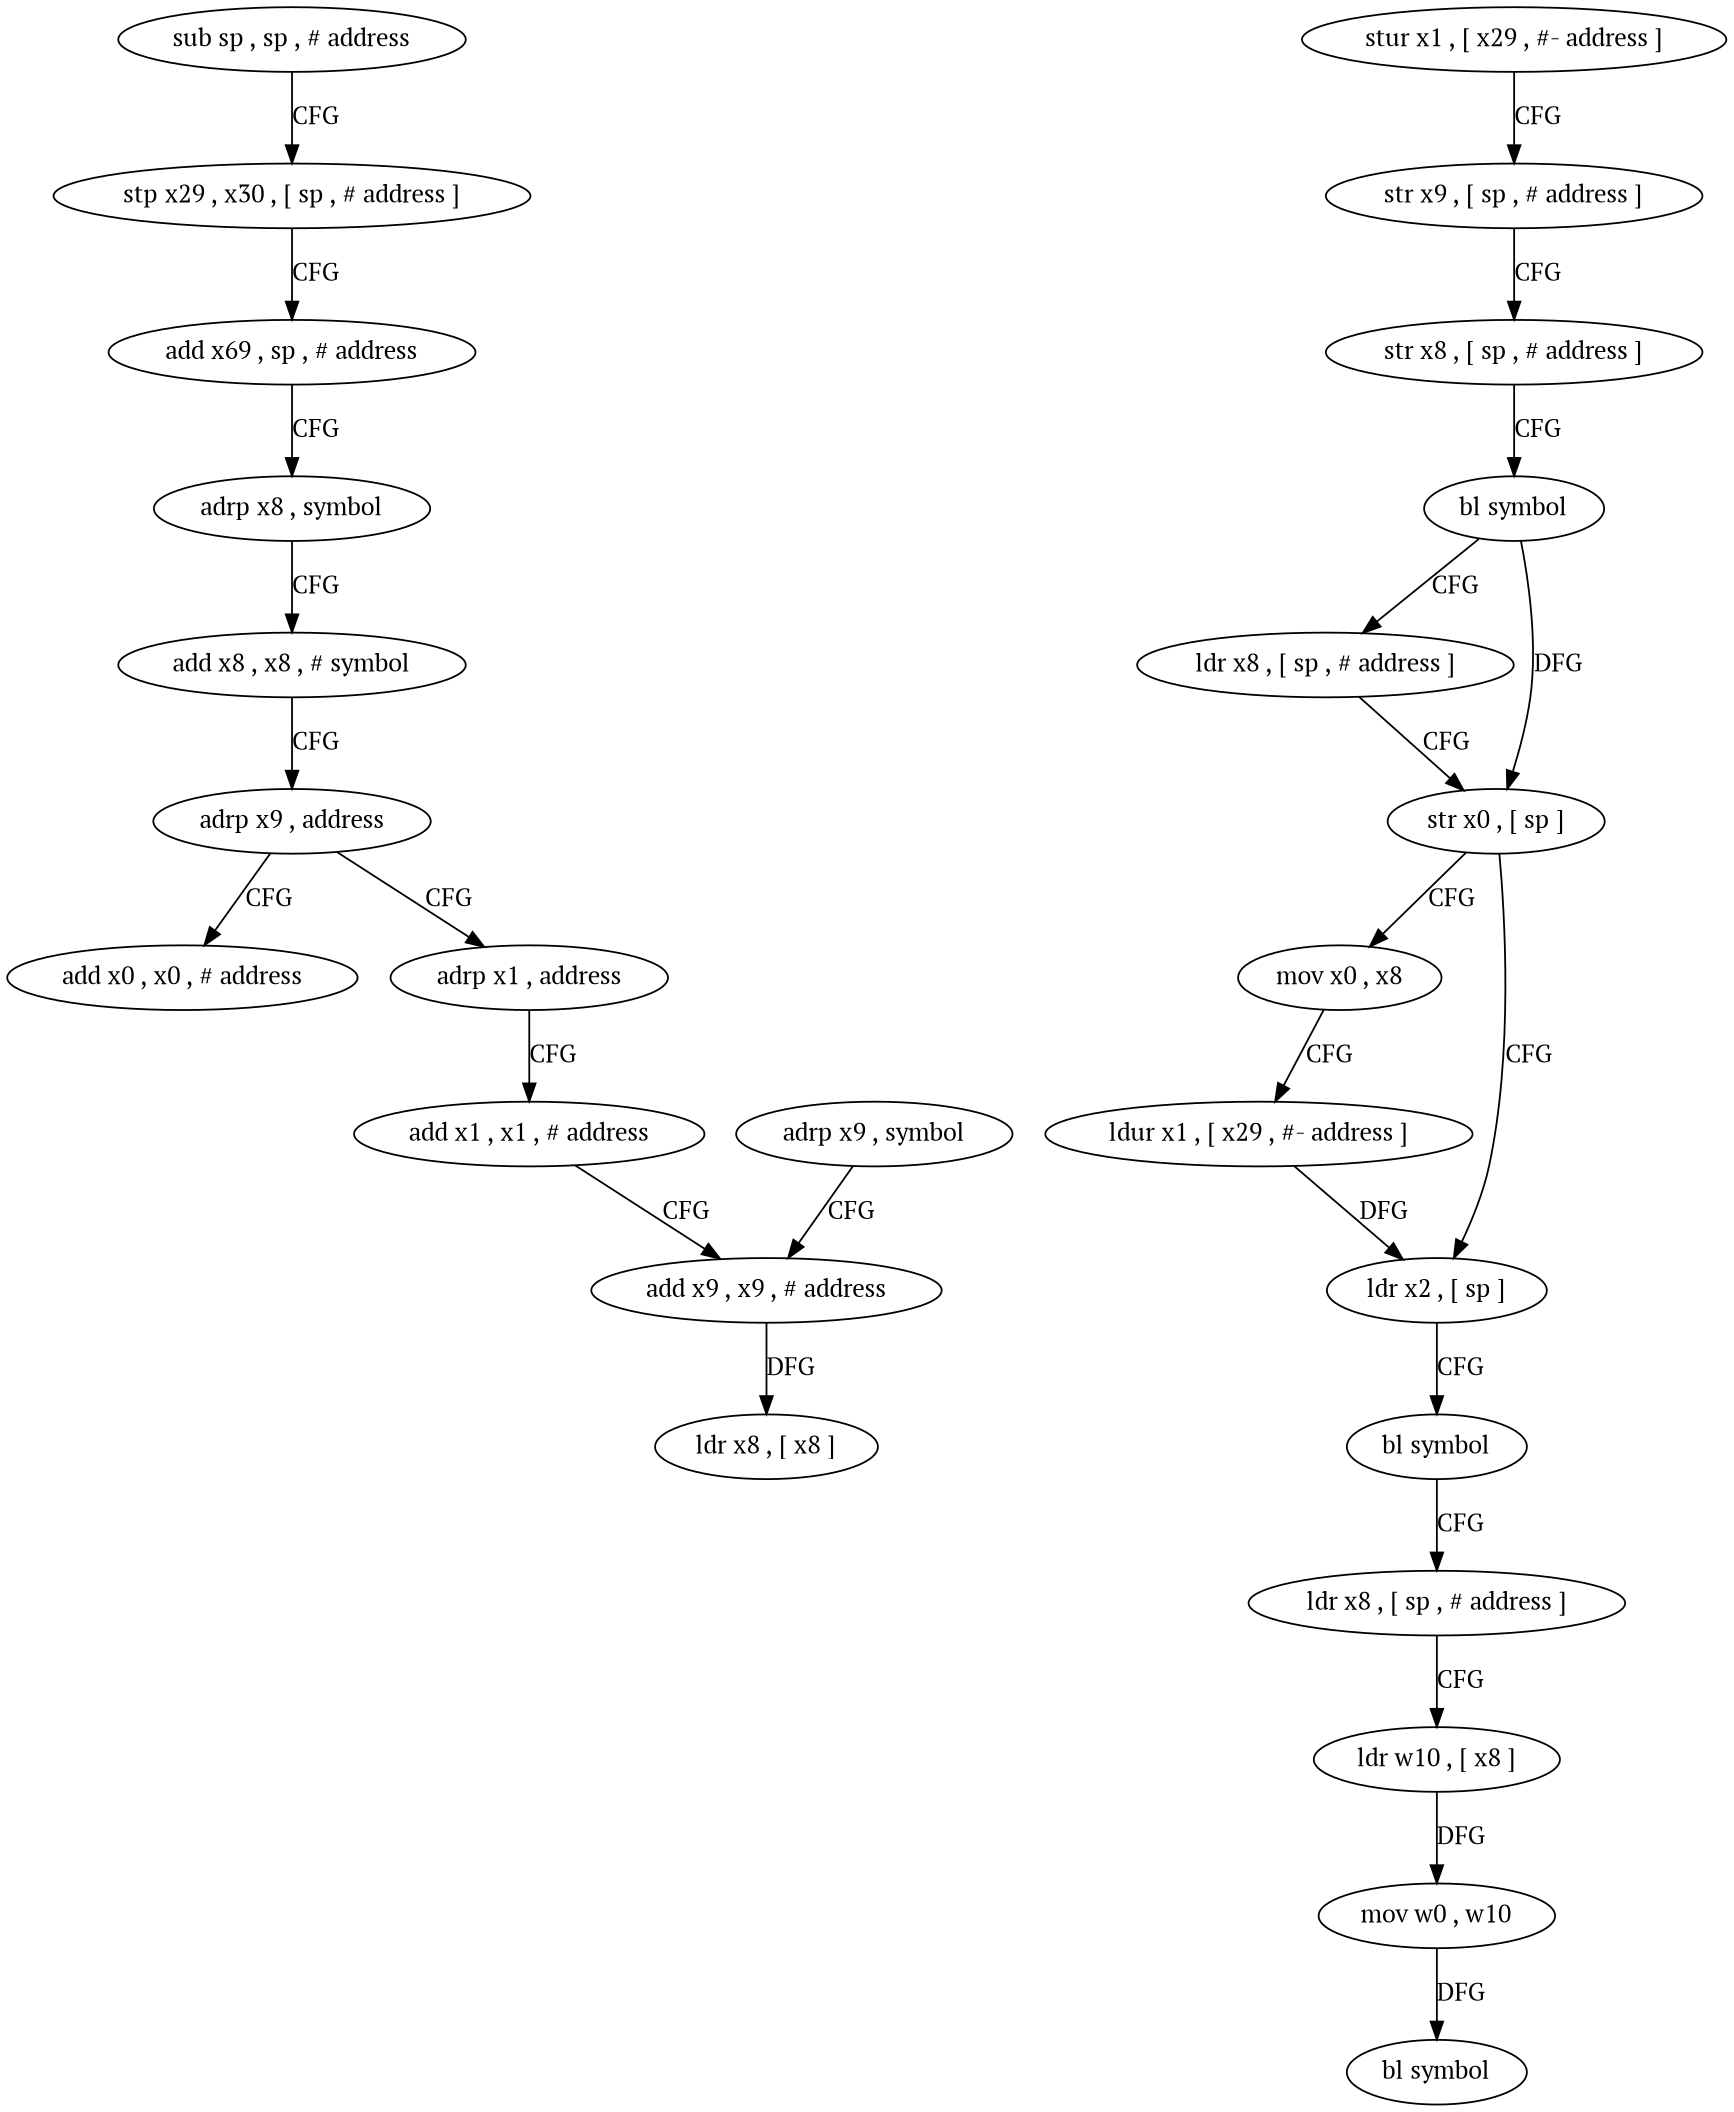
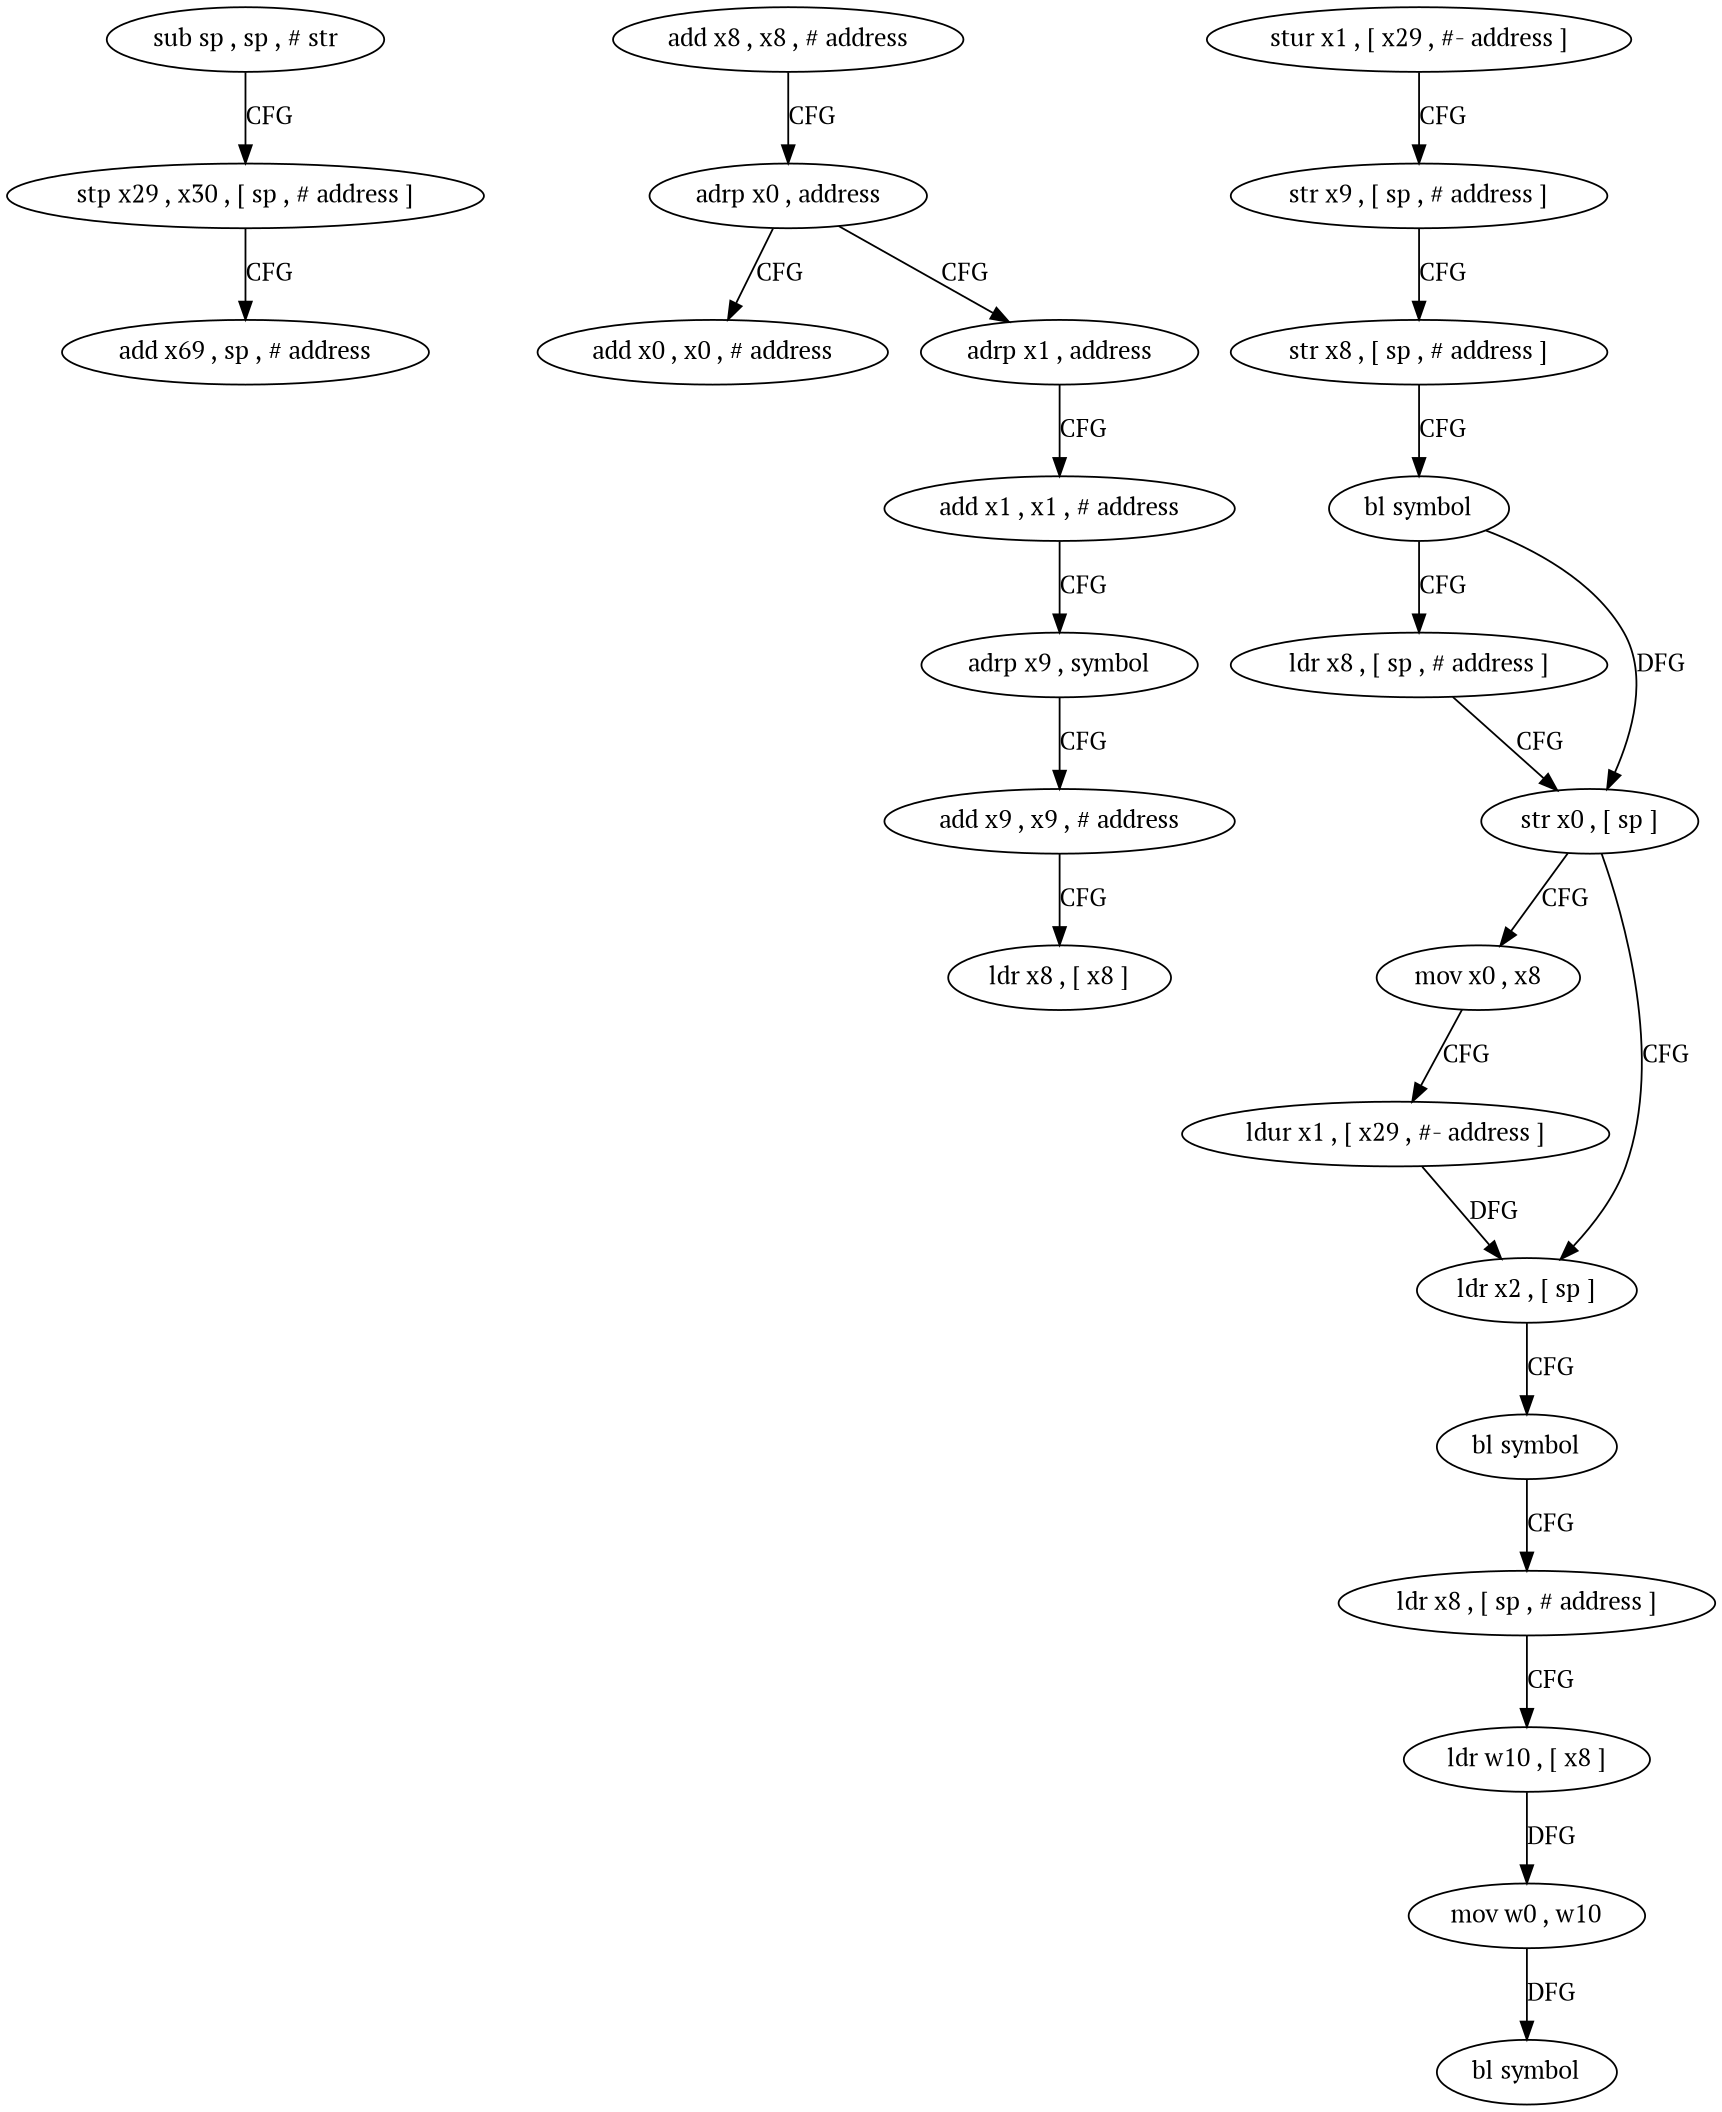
(292, 40) -> (245, 40)
(292, 509) -> none
(292, 665) -> (788, 40)
(292, 821) -> (788, 196)
(640, 1207) -> (1060, 578)
(792, 1369) -> (1084, 900)
